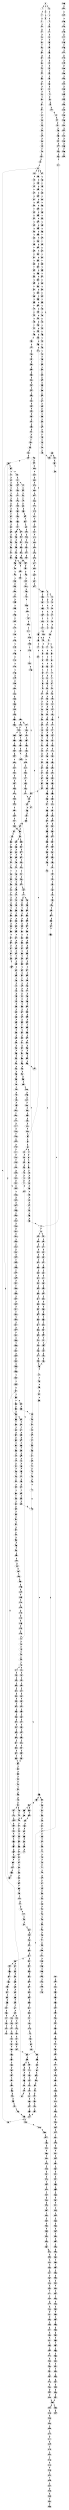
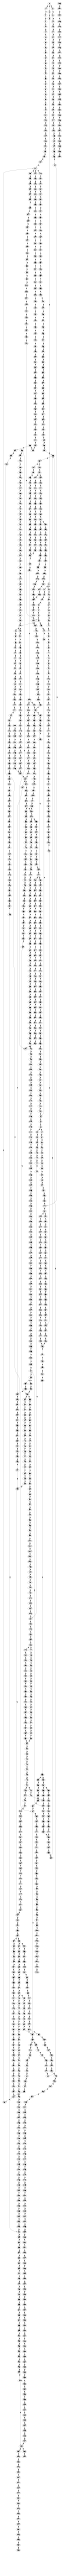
(27, 608) -> (33, 597)
none -> (29, 2016)
